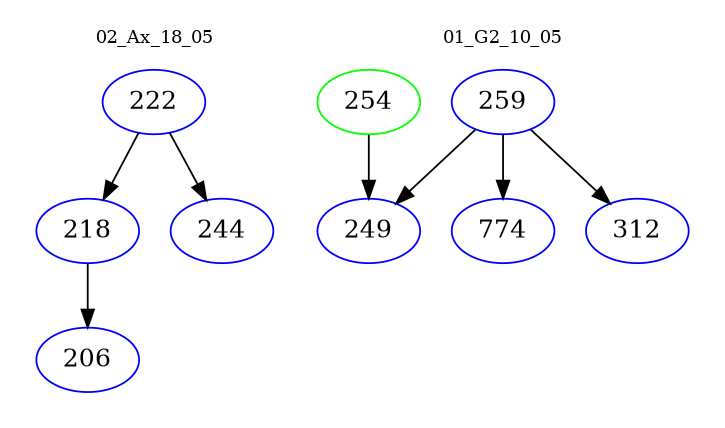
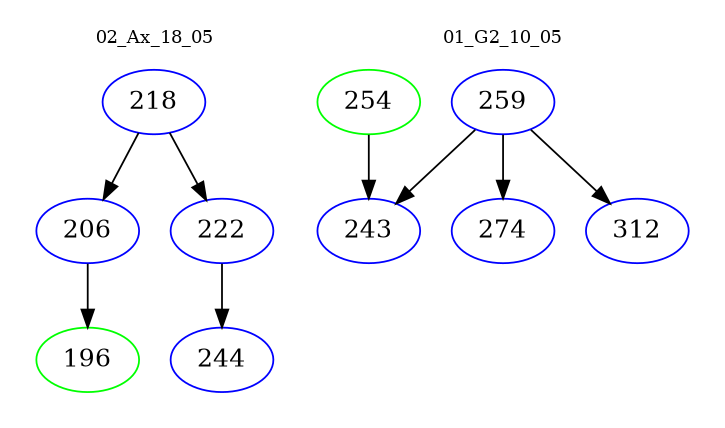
(125, 158) -> (184, 158)
(369, 231) -> (369, 231)
(503, 231) -> (503, 231)
none -> (88, 360)
